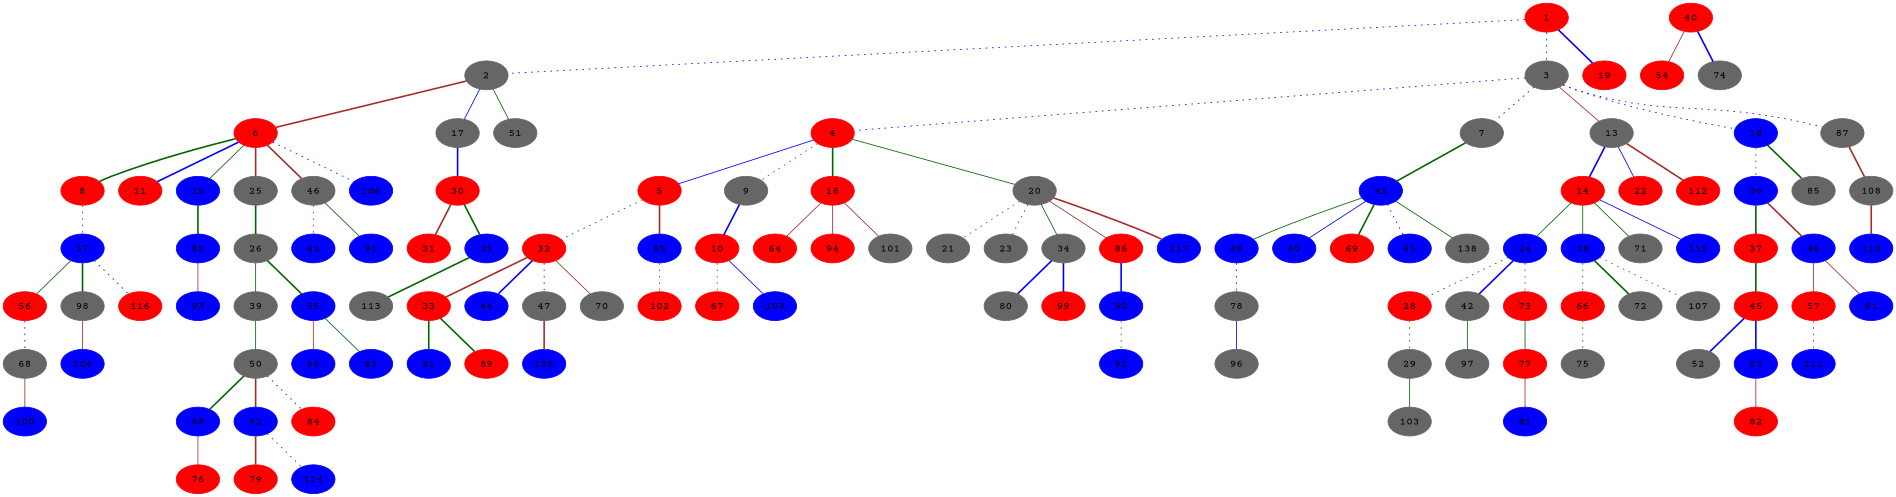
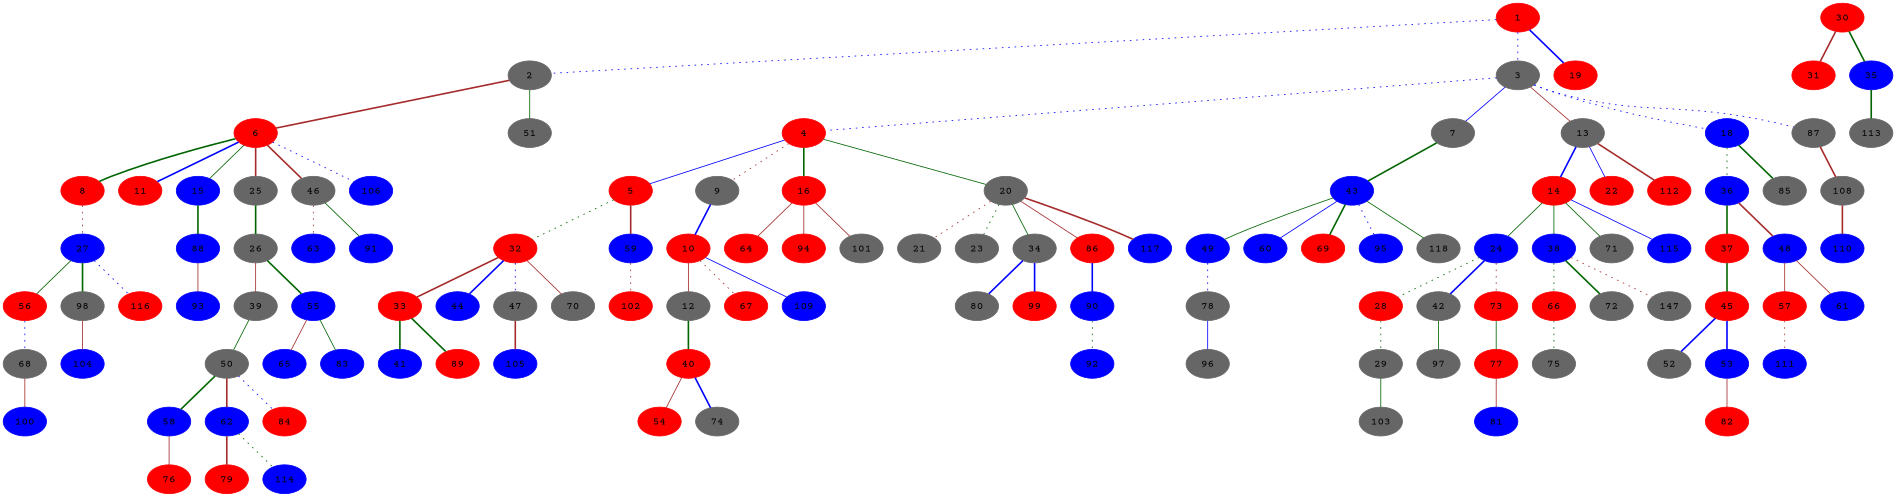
(1514, 104) -> (1485, 104)
(458, 133) -> none
(1467, 248) -> (1438, 248)
(256, 277) -> (256, 277)
none -> (688, 306)
(1698, 306) -> (1669, 306)
